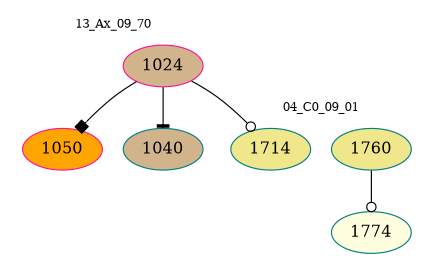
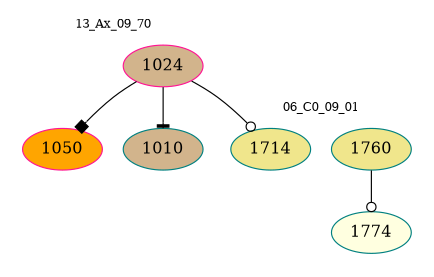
(321, 108) -> (321, 108)
(163, 149) -> (163, 149)
